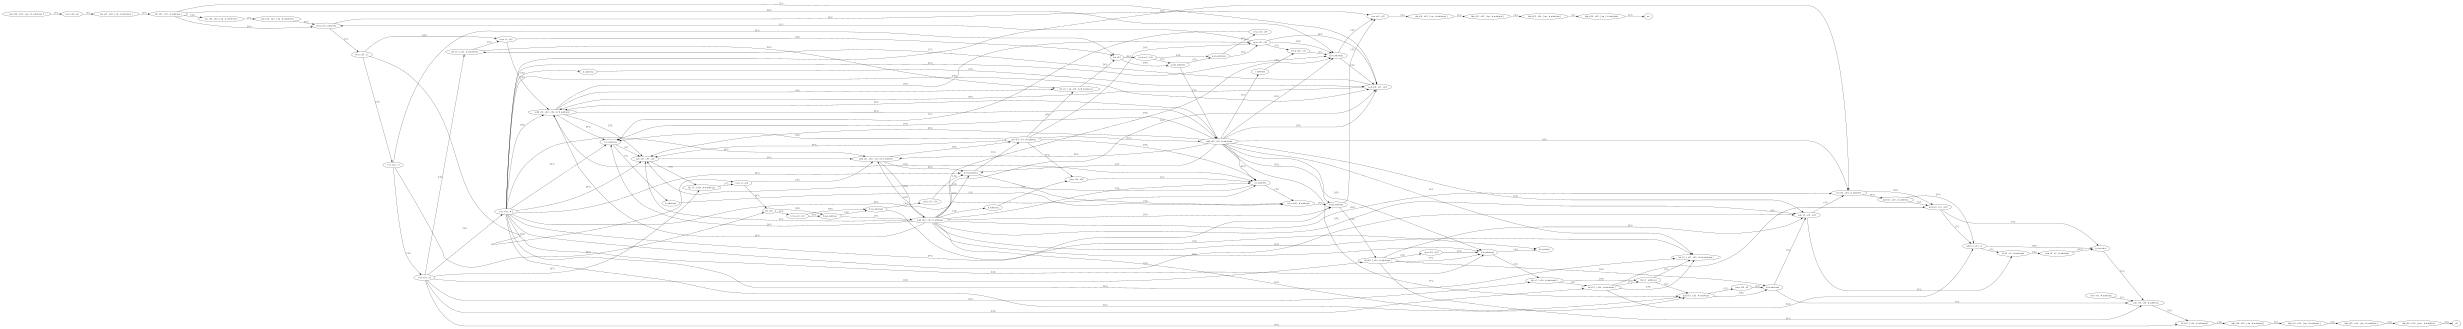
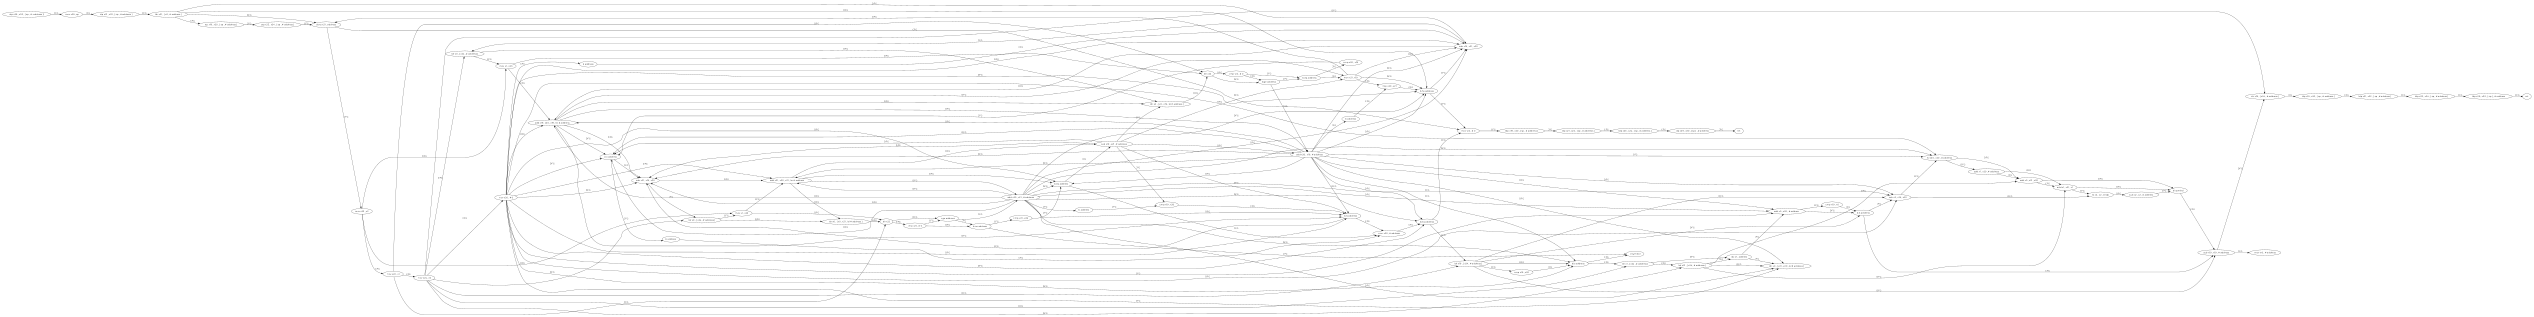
none -> (846, 222)
(2013, 253) -> (2101, 195)
(2122, 299) -> (2241, 253)
